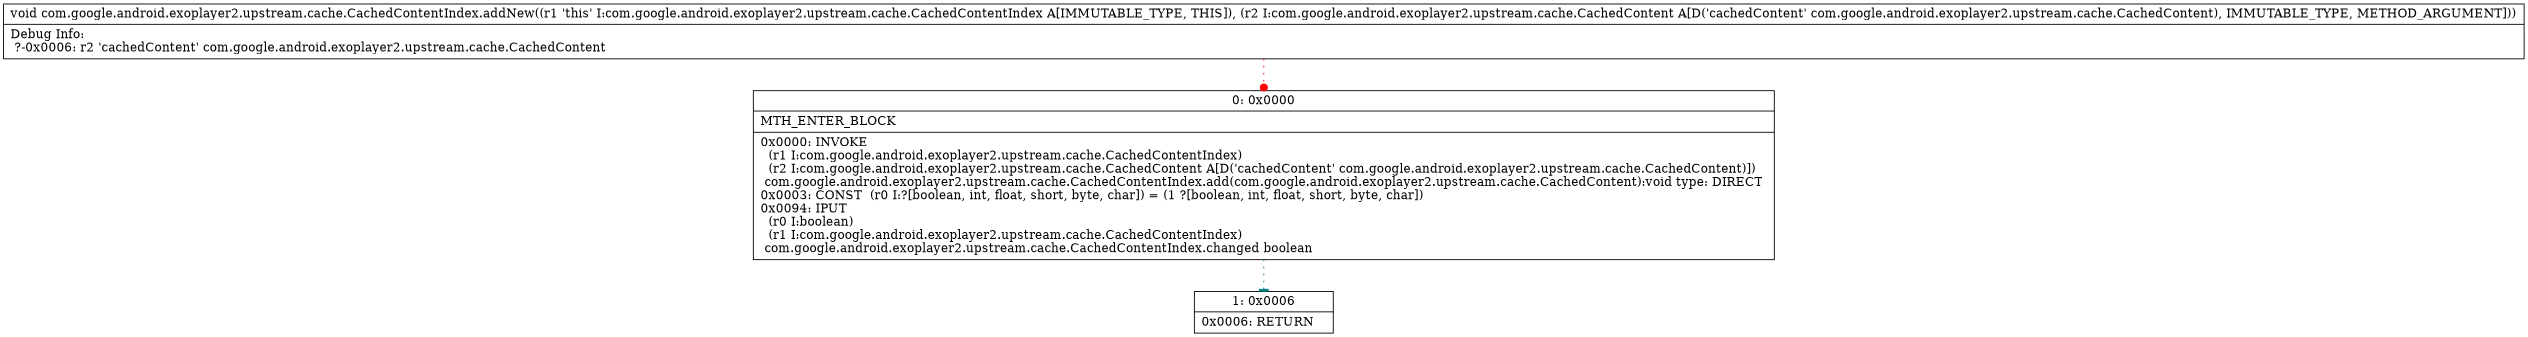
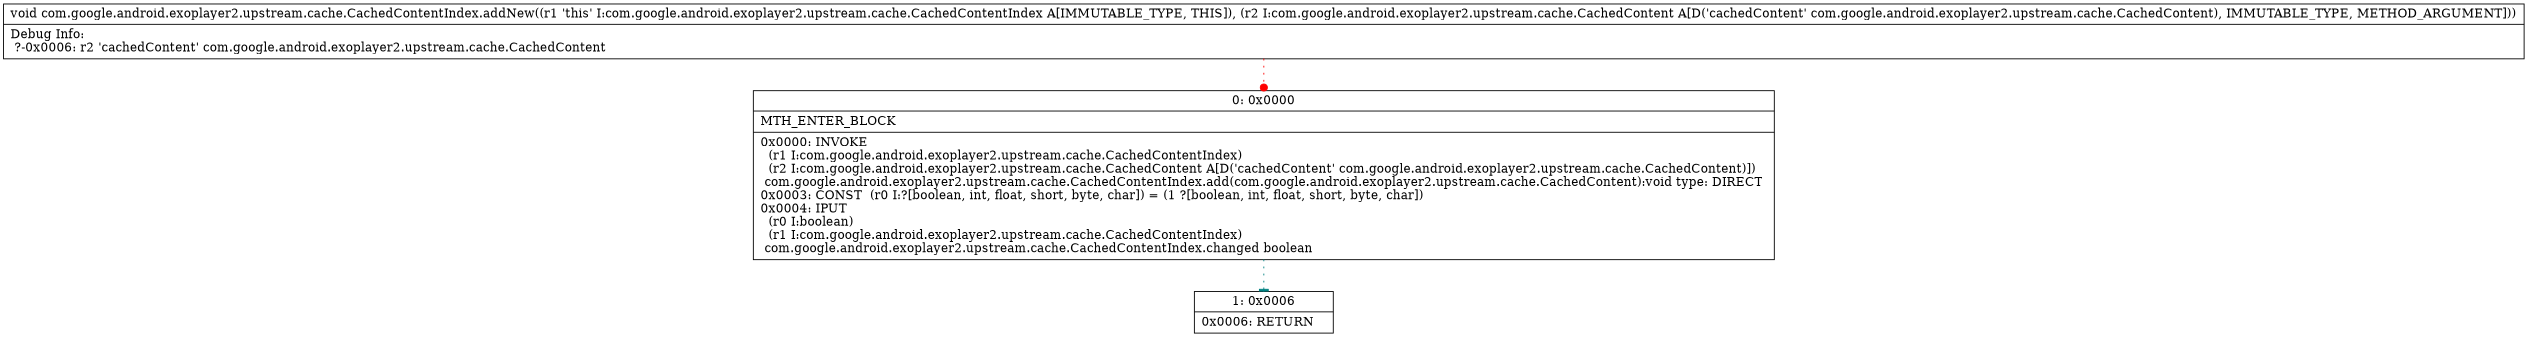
(808, 209) -> (808, 209)
